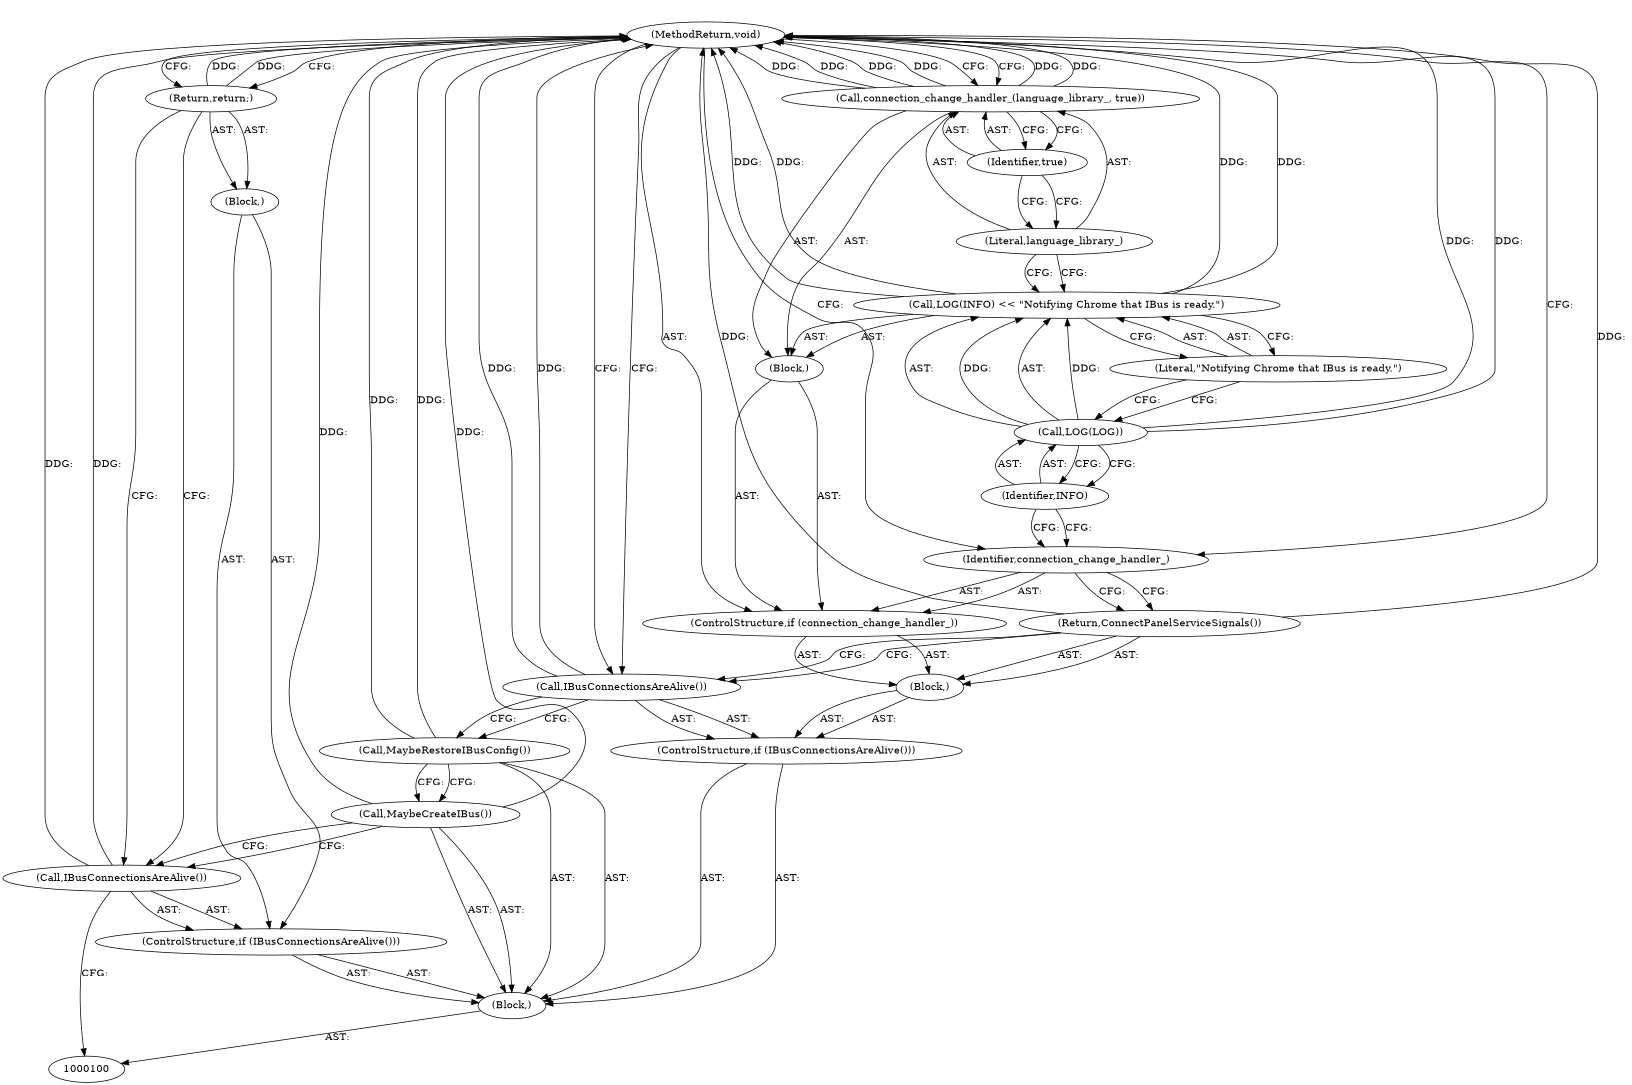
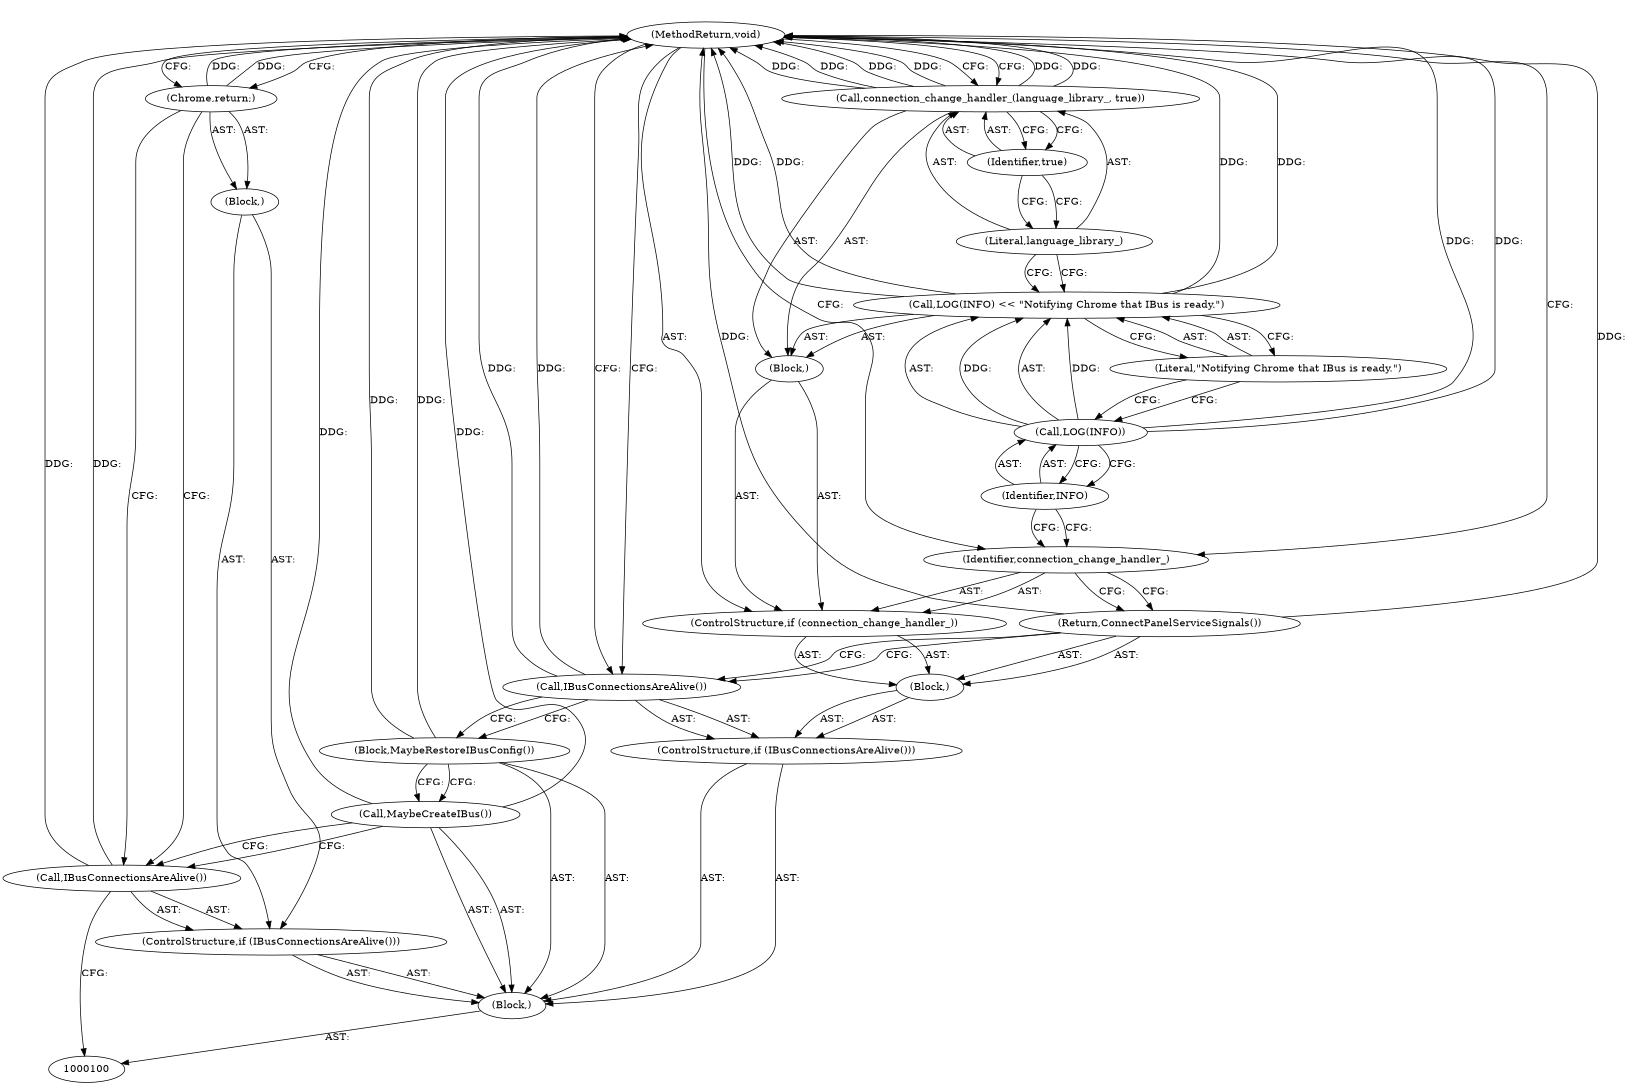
(211, 99) -> (211, 99)
(1081, 433) -> (1081, 433)
(445, 751) -> (445, 751)
